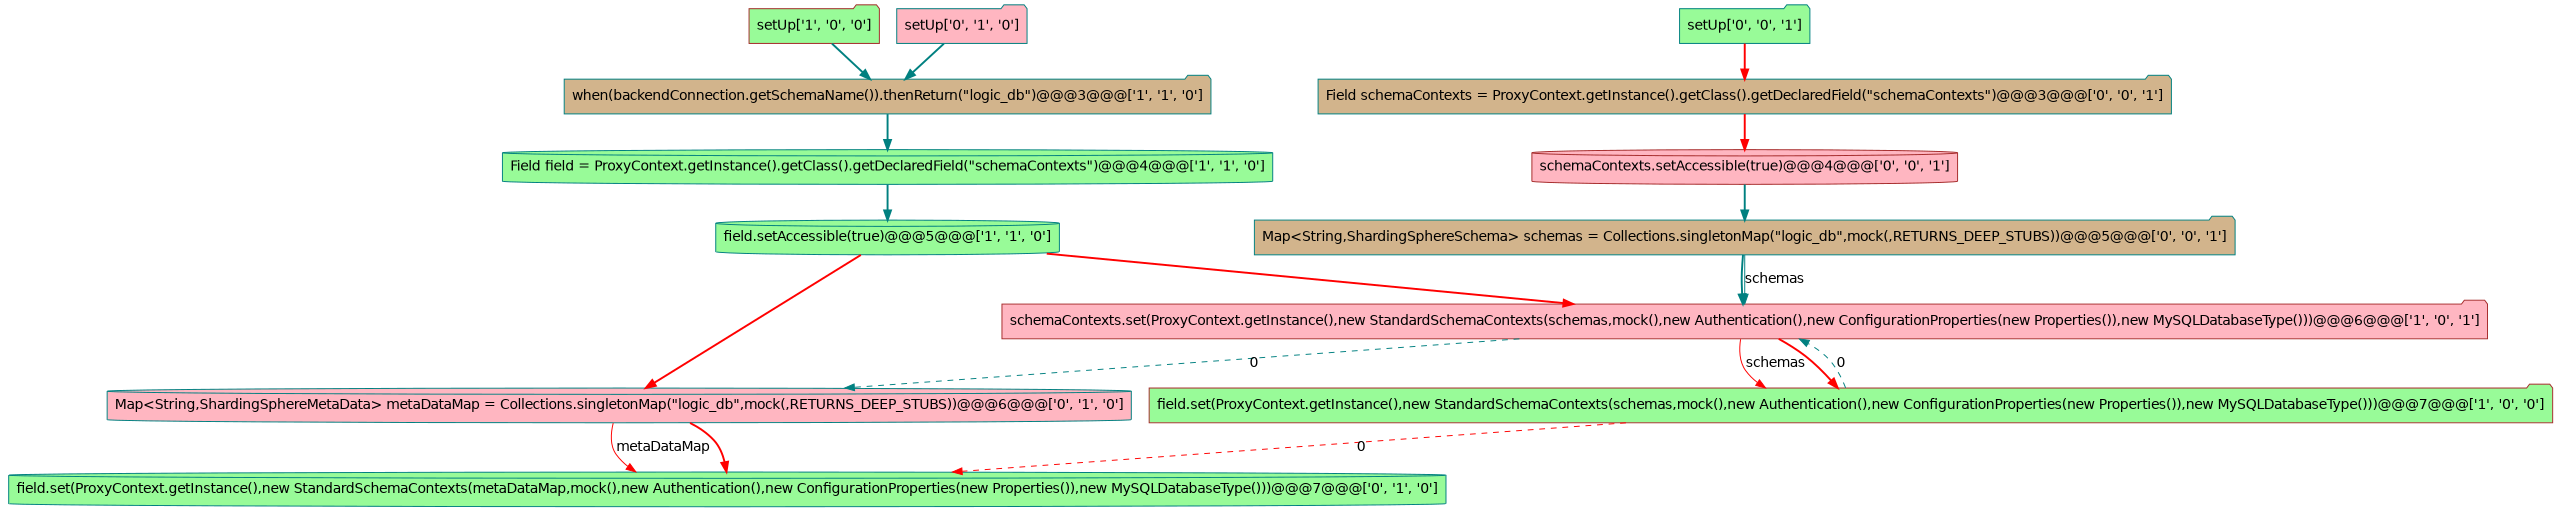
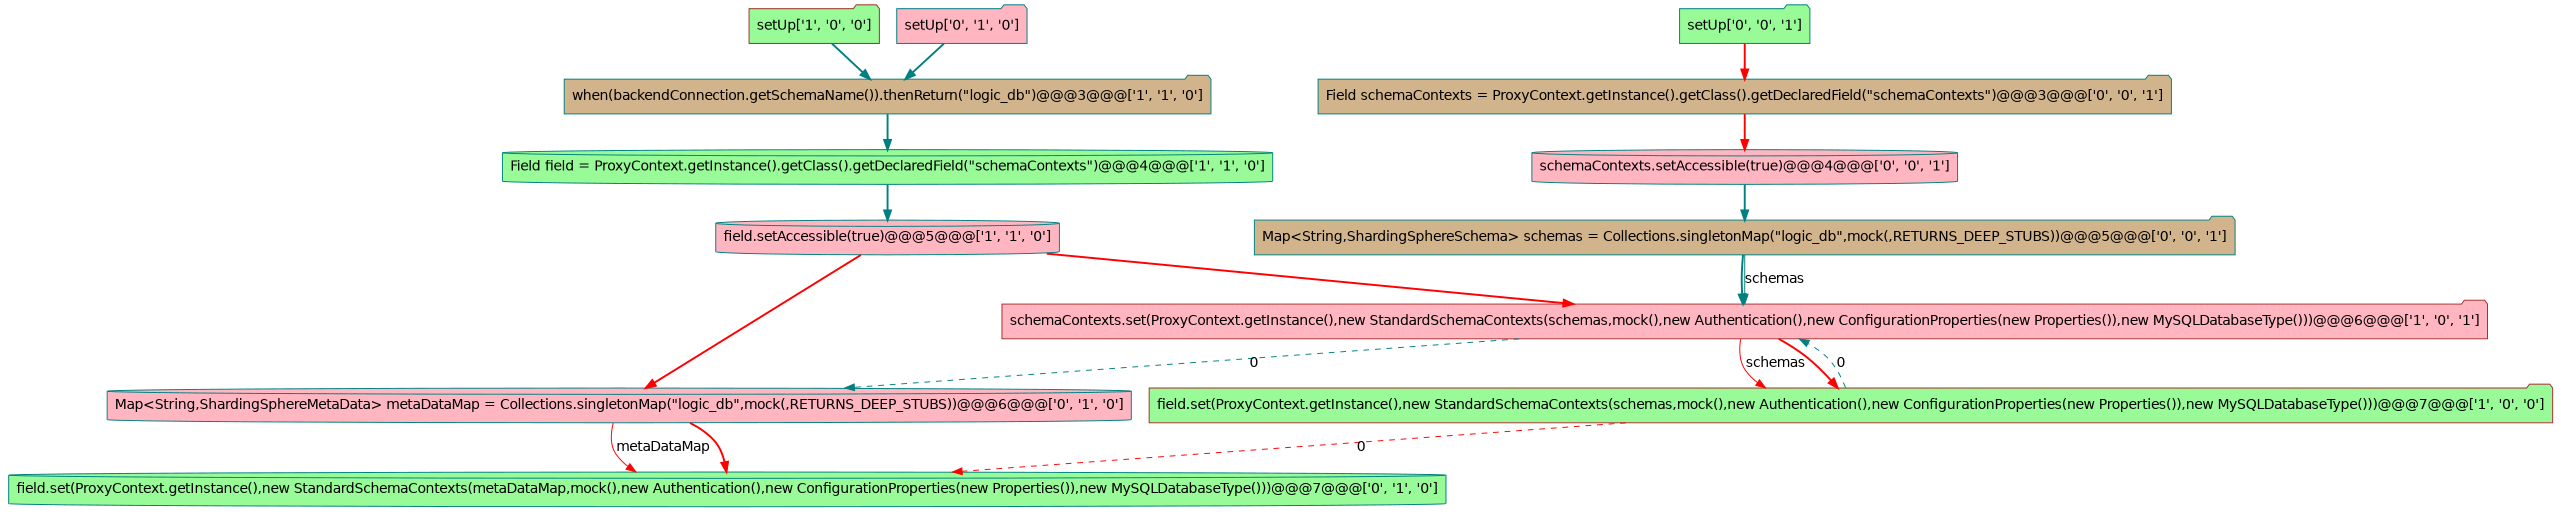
(1745, 167) -> (1745, 167)
(888, 237) -> (888, 237)
